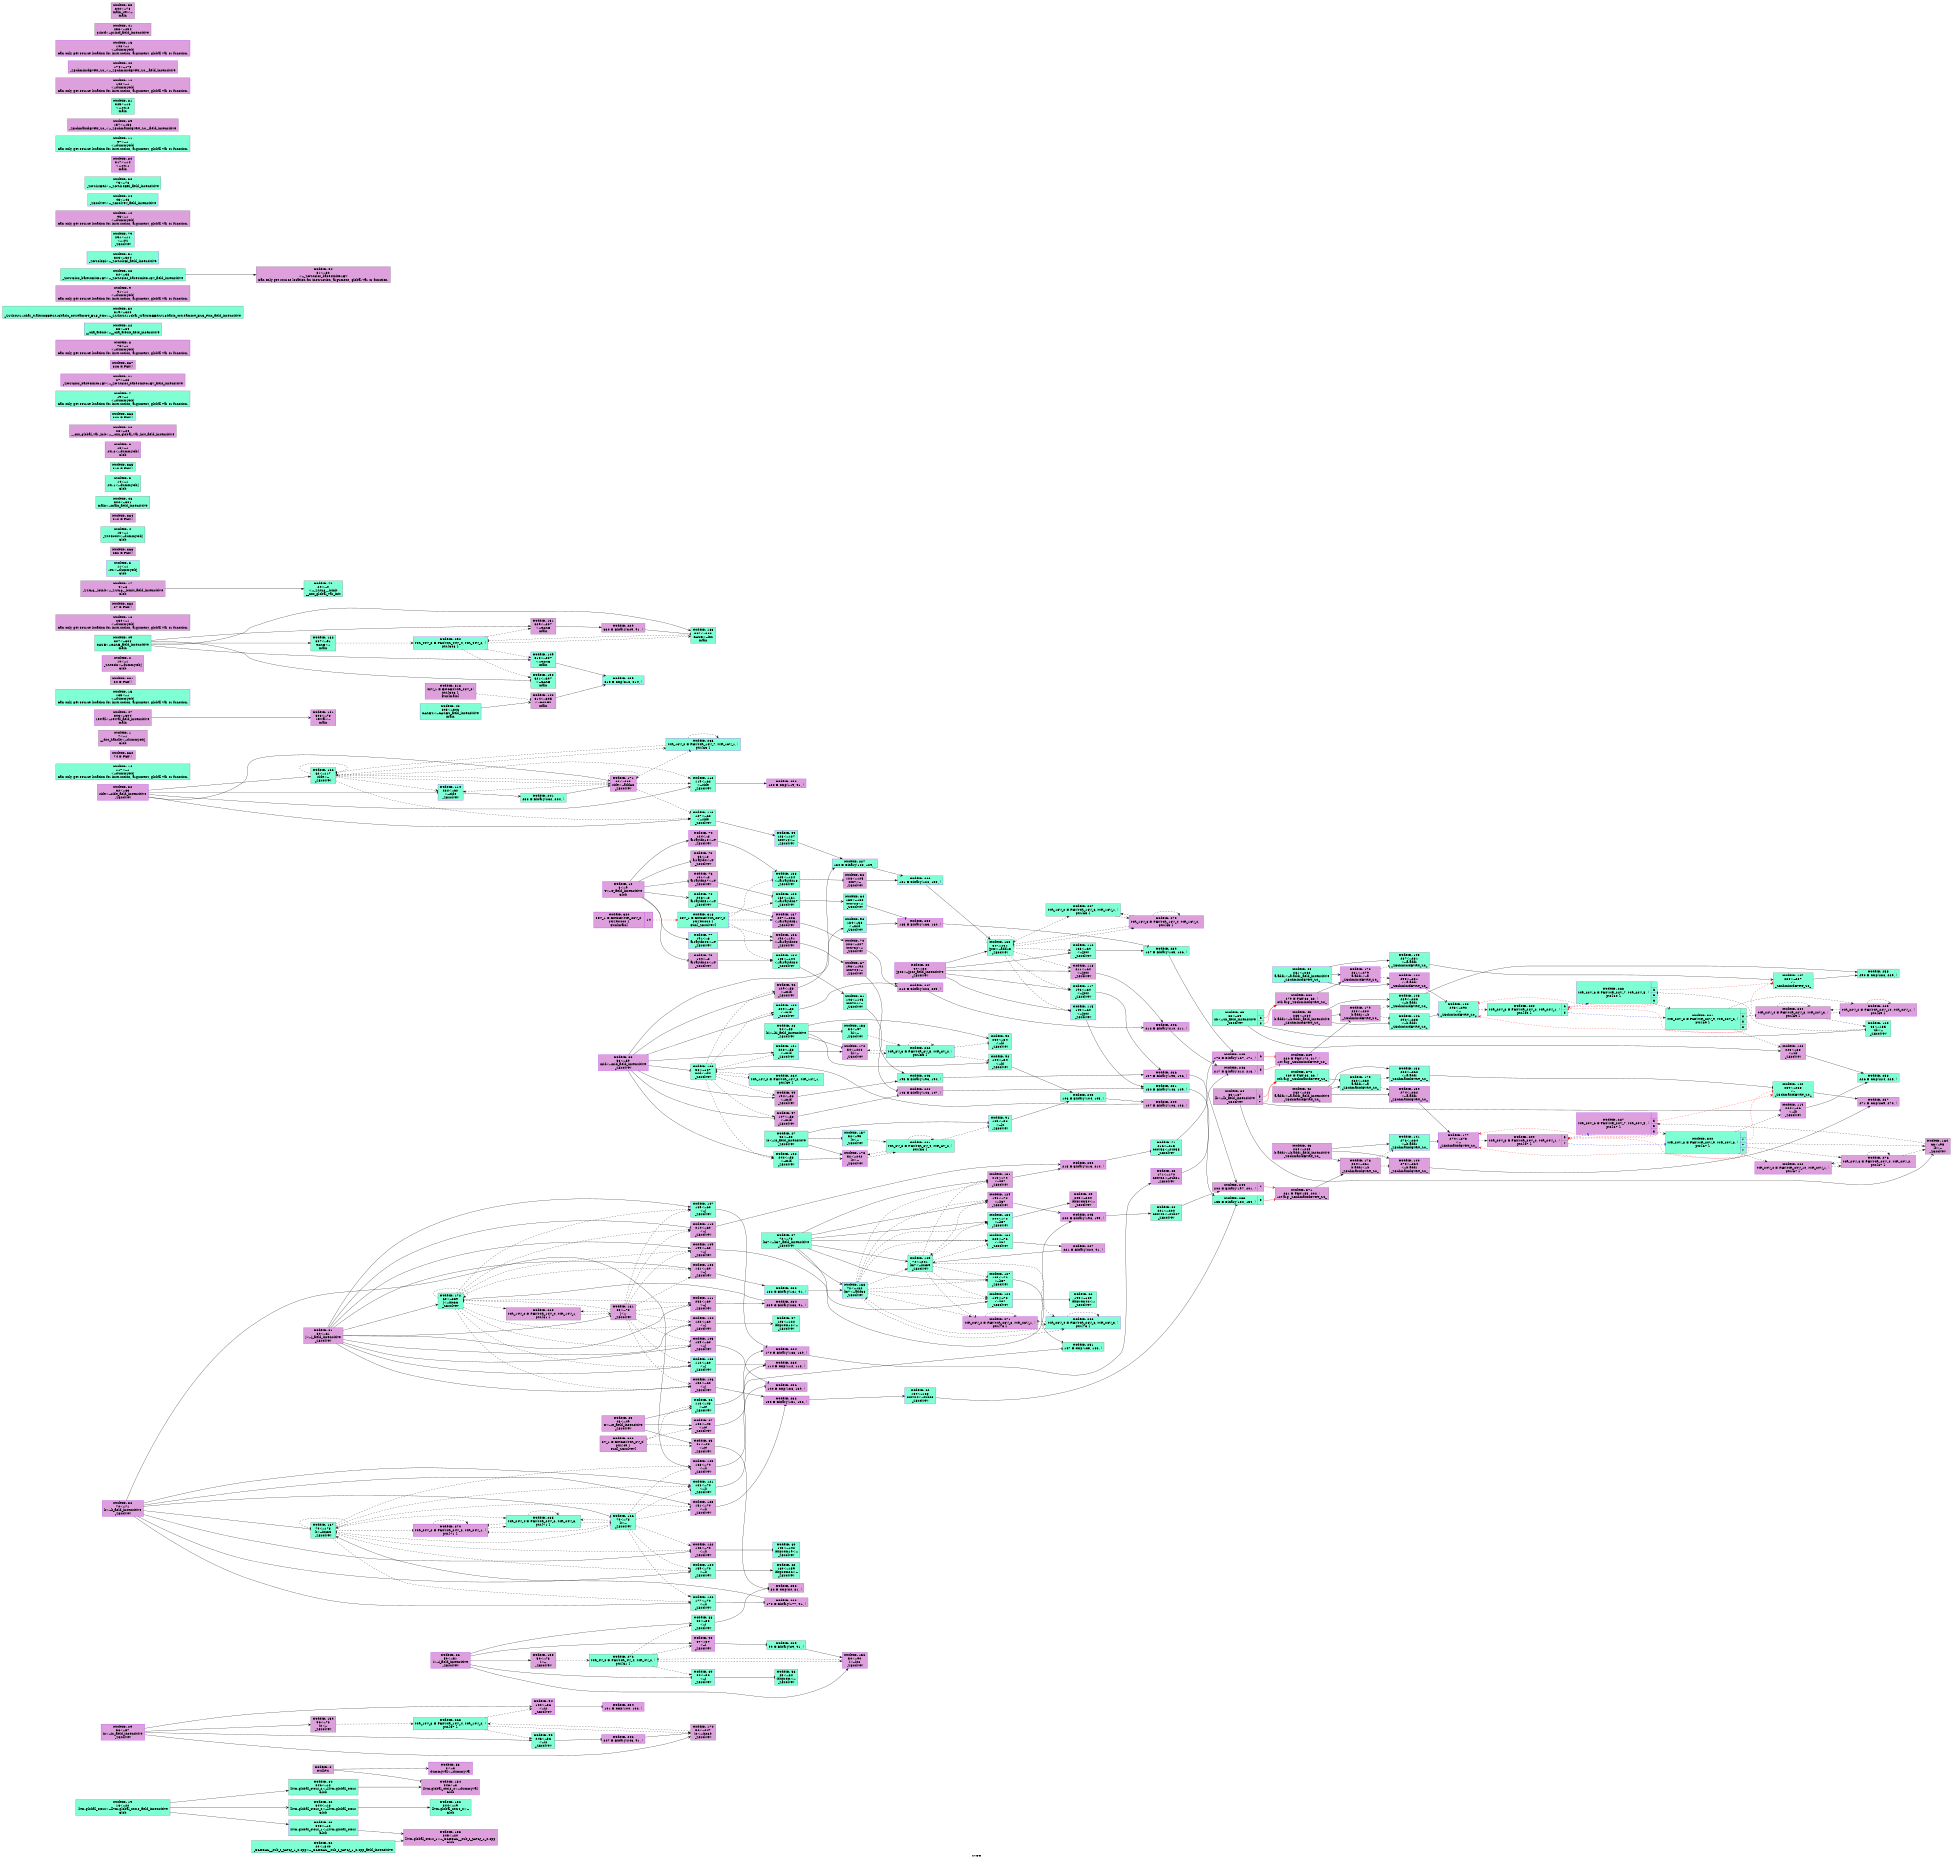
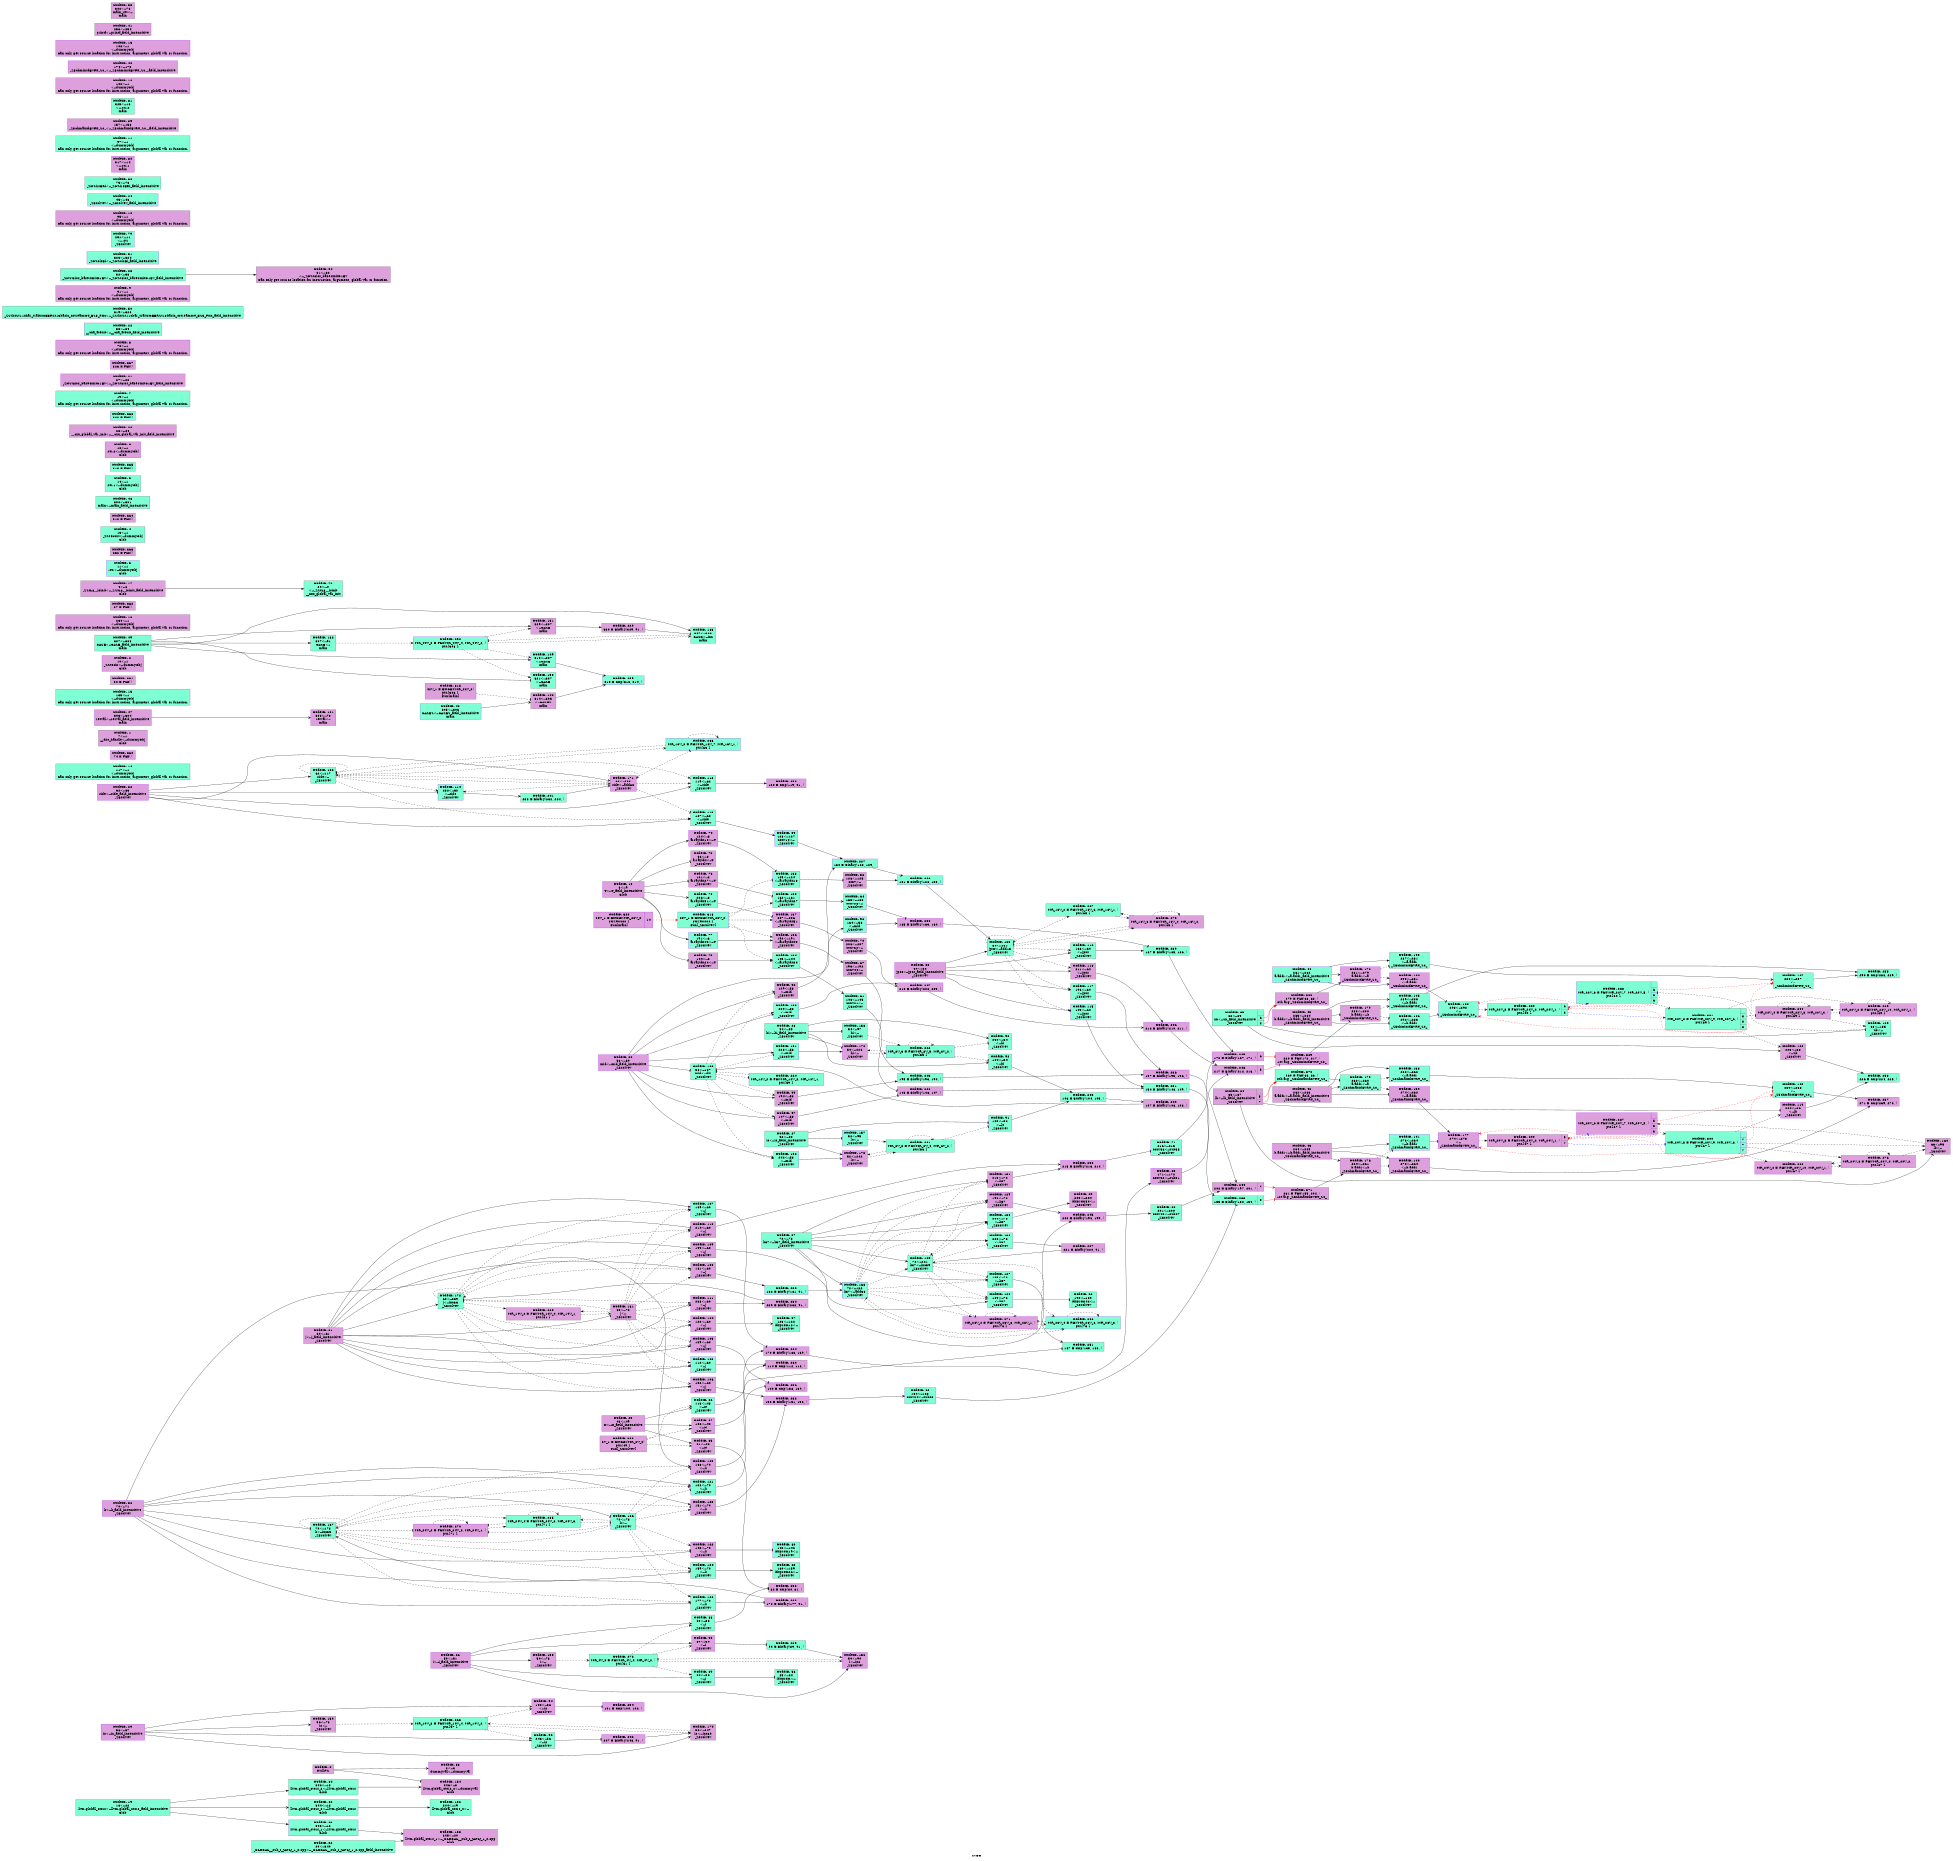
(1042, 1309) -> (1042, 1308)
